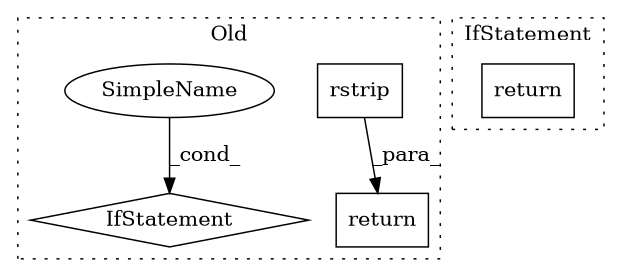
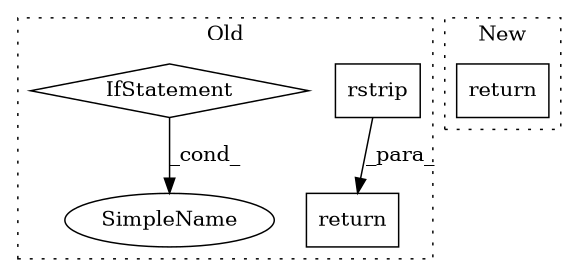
(528, 35) -> (503, 35)
(170, 148) -> (170, 148)
